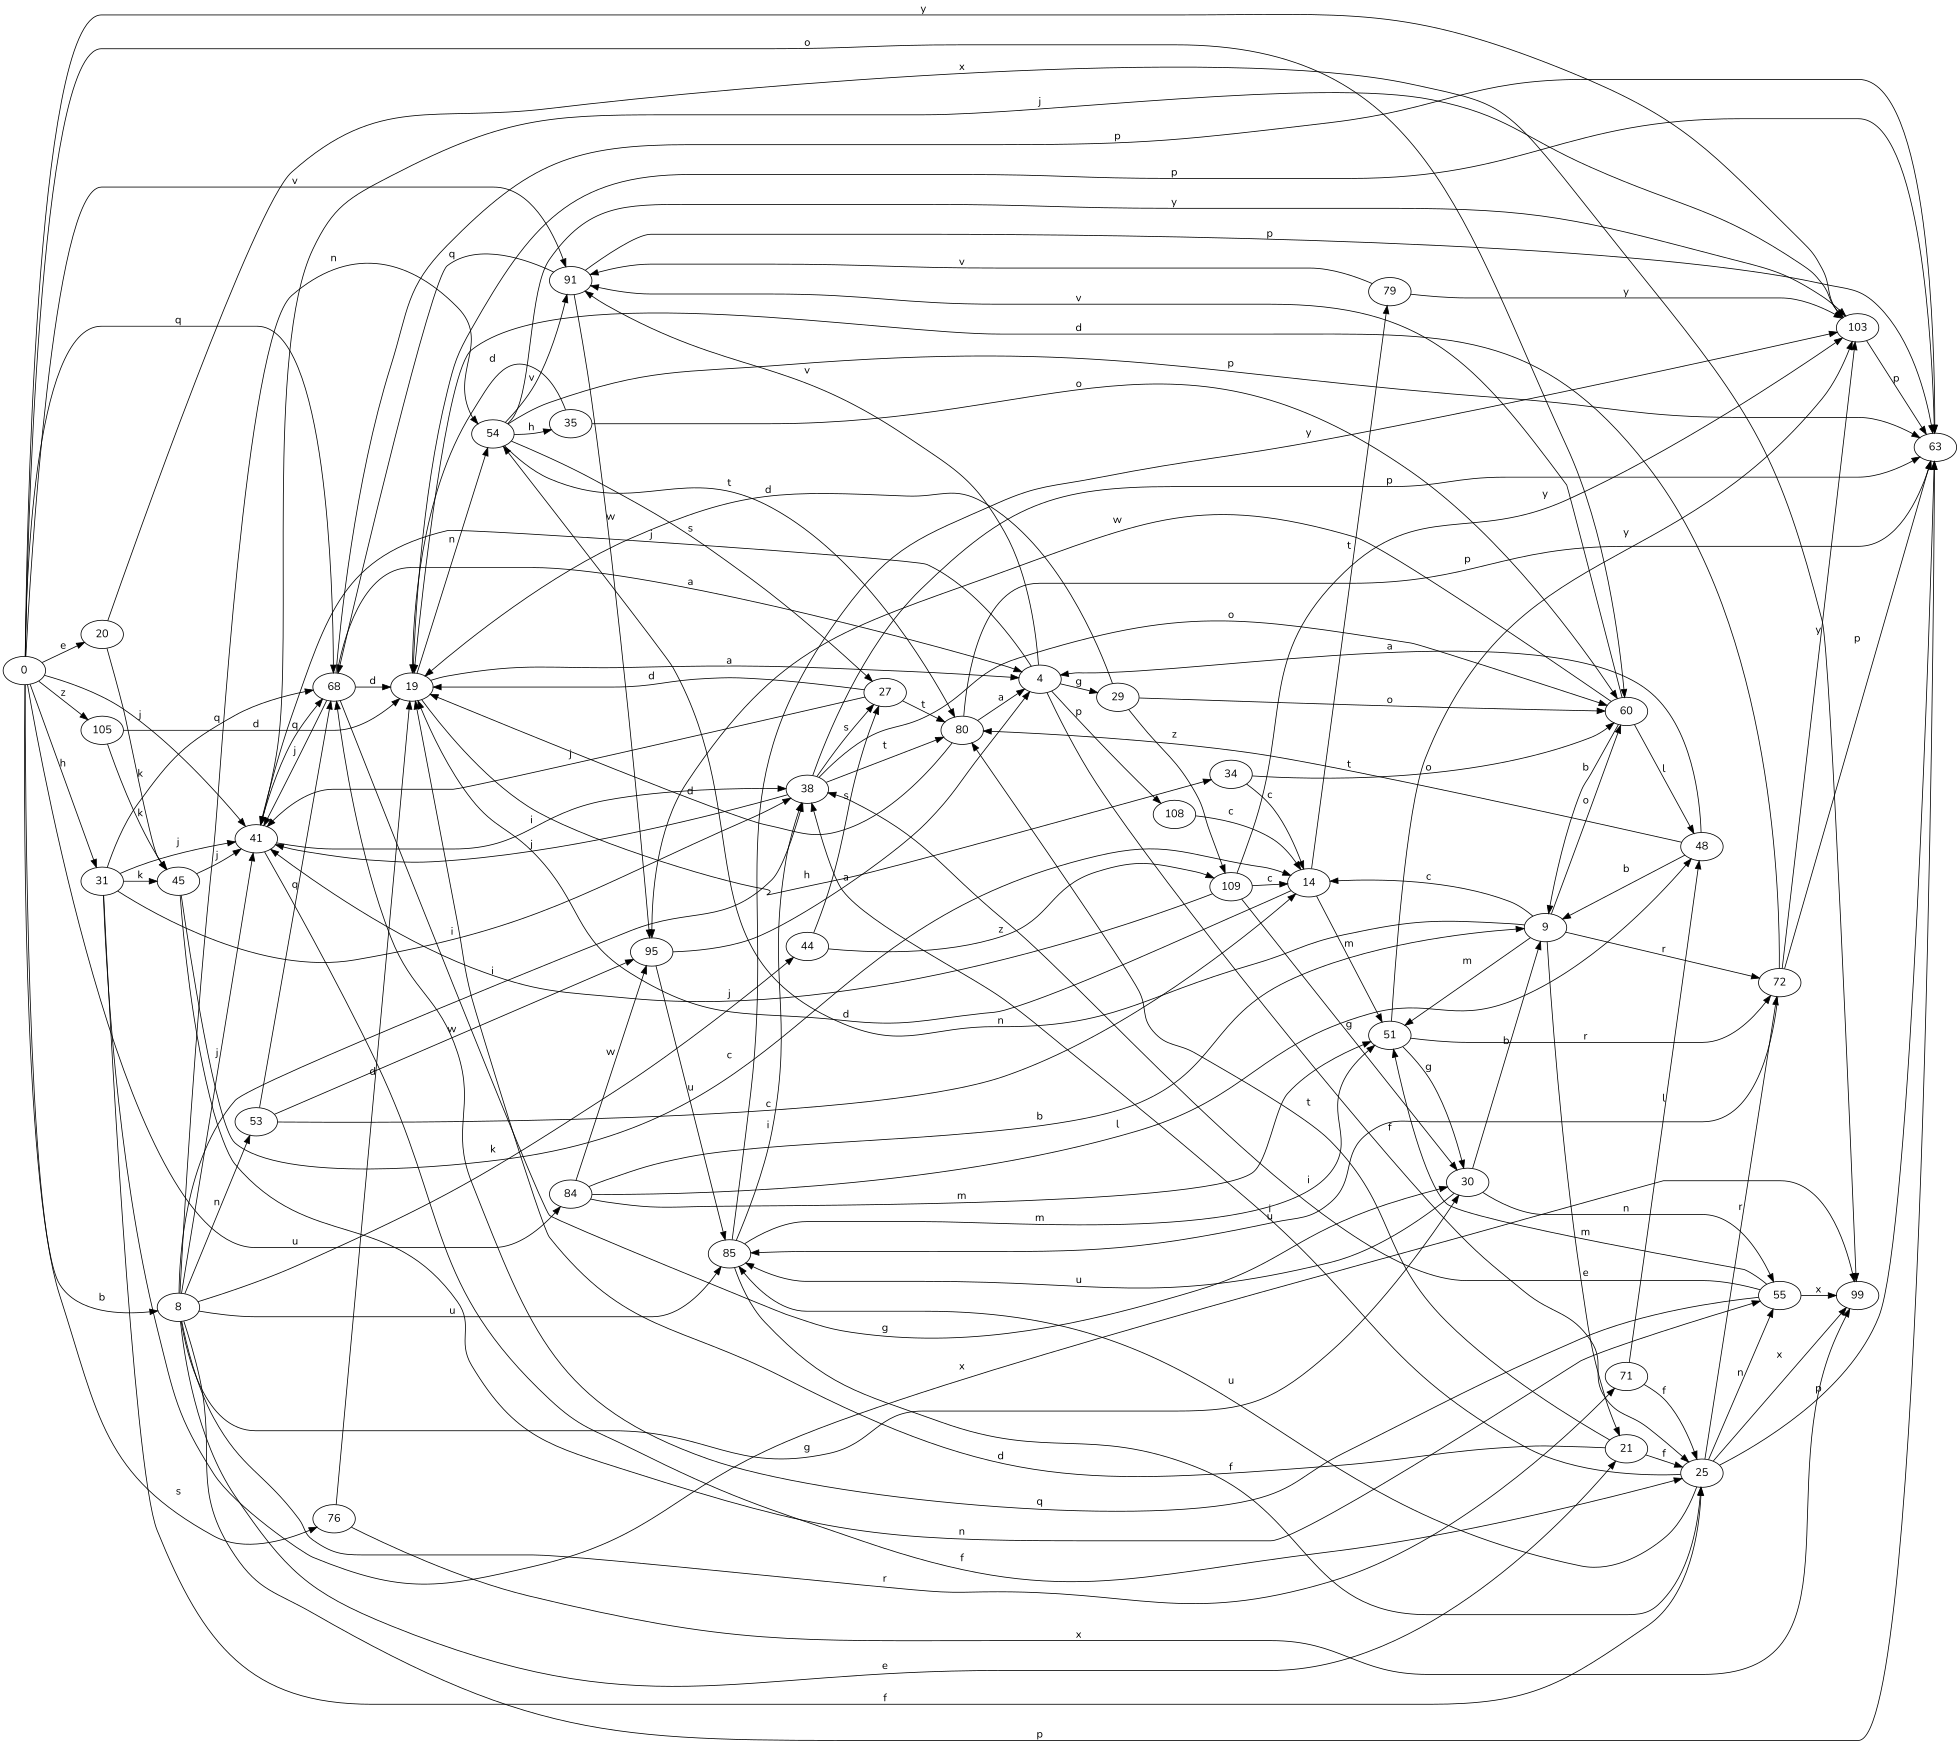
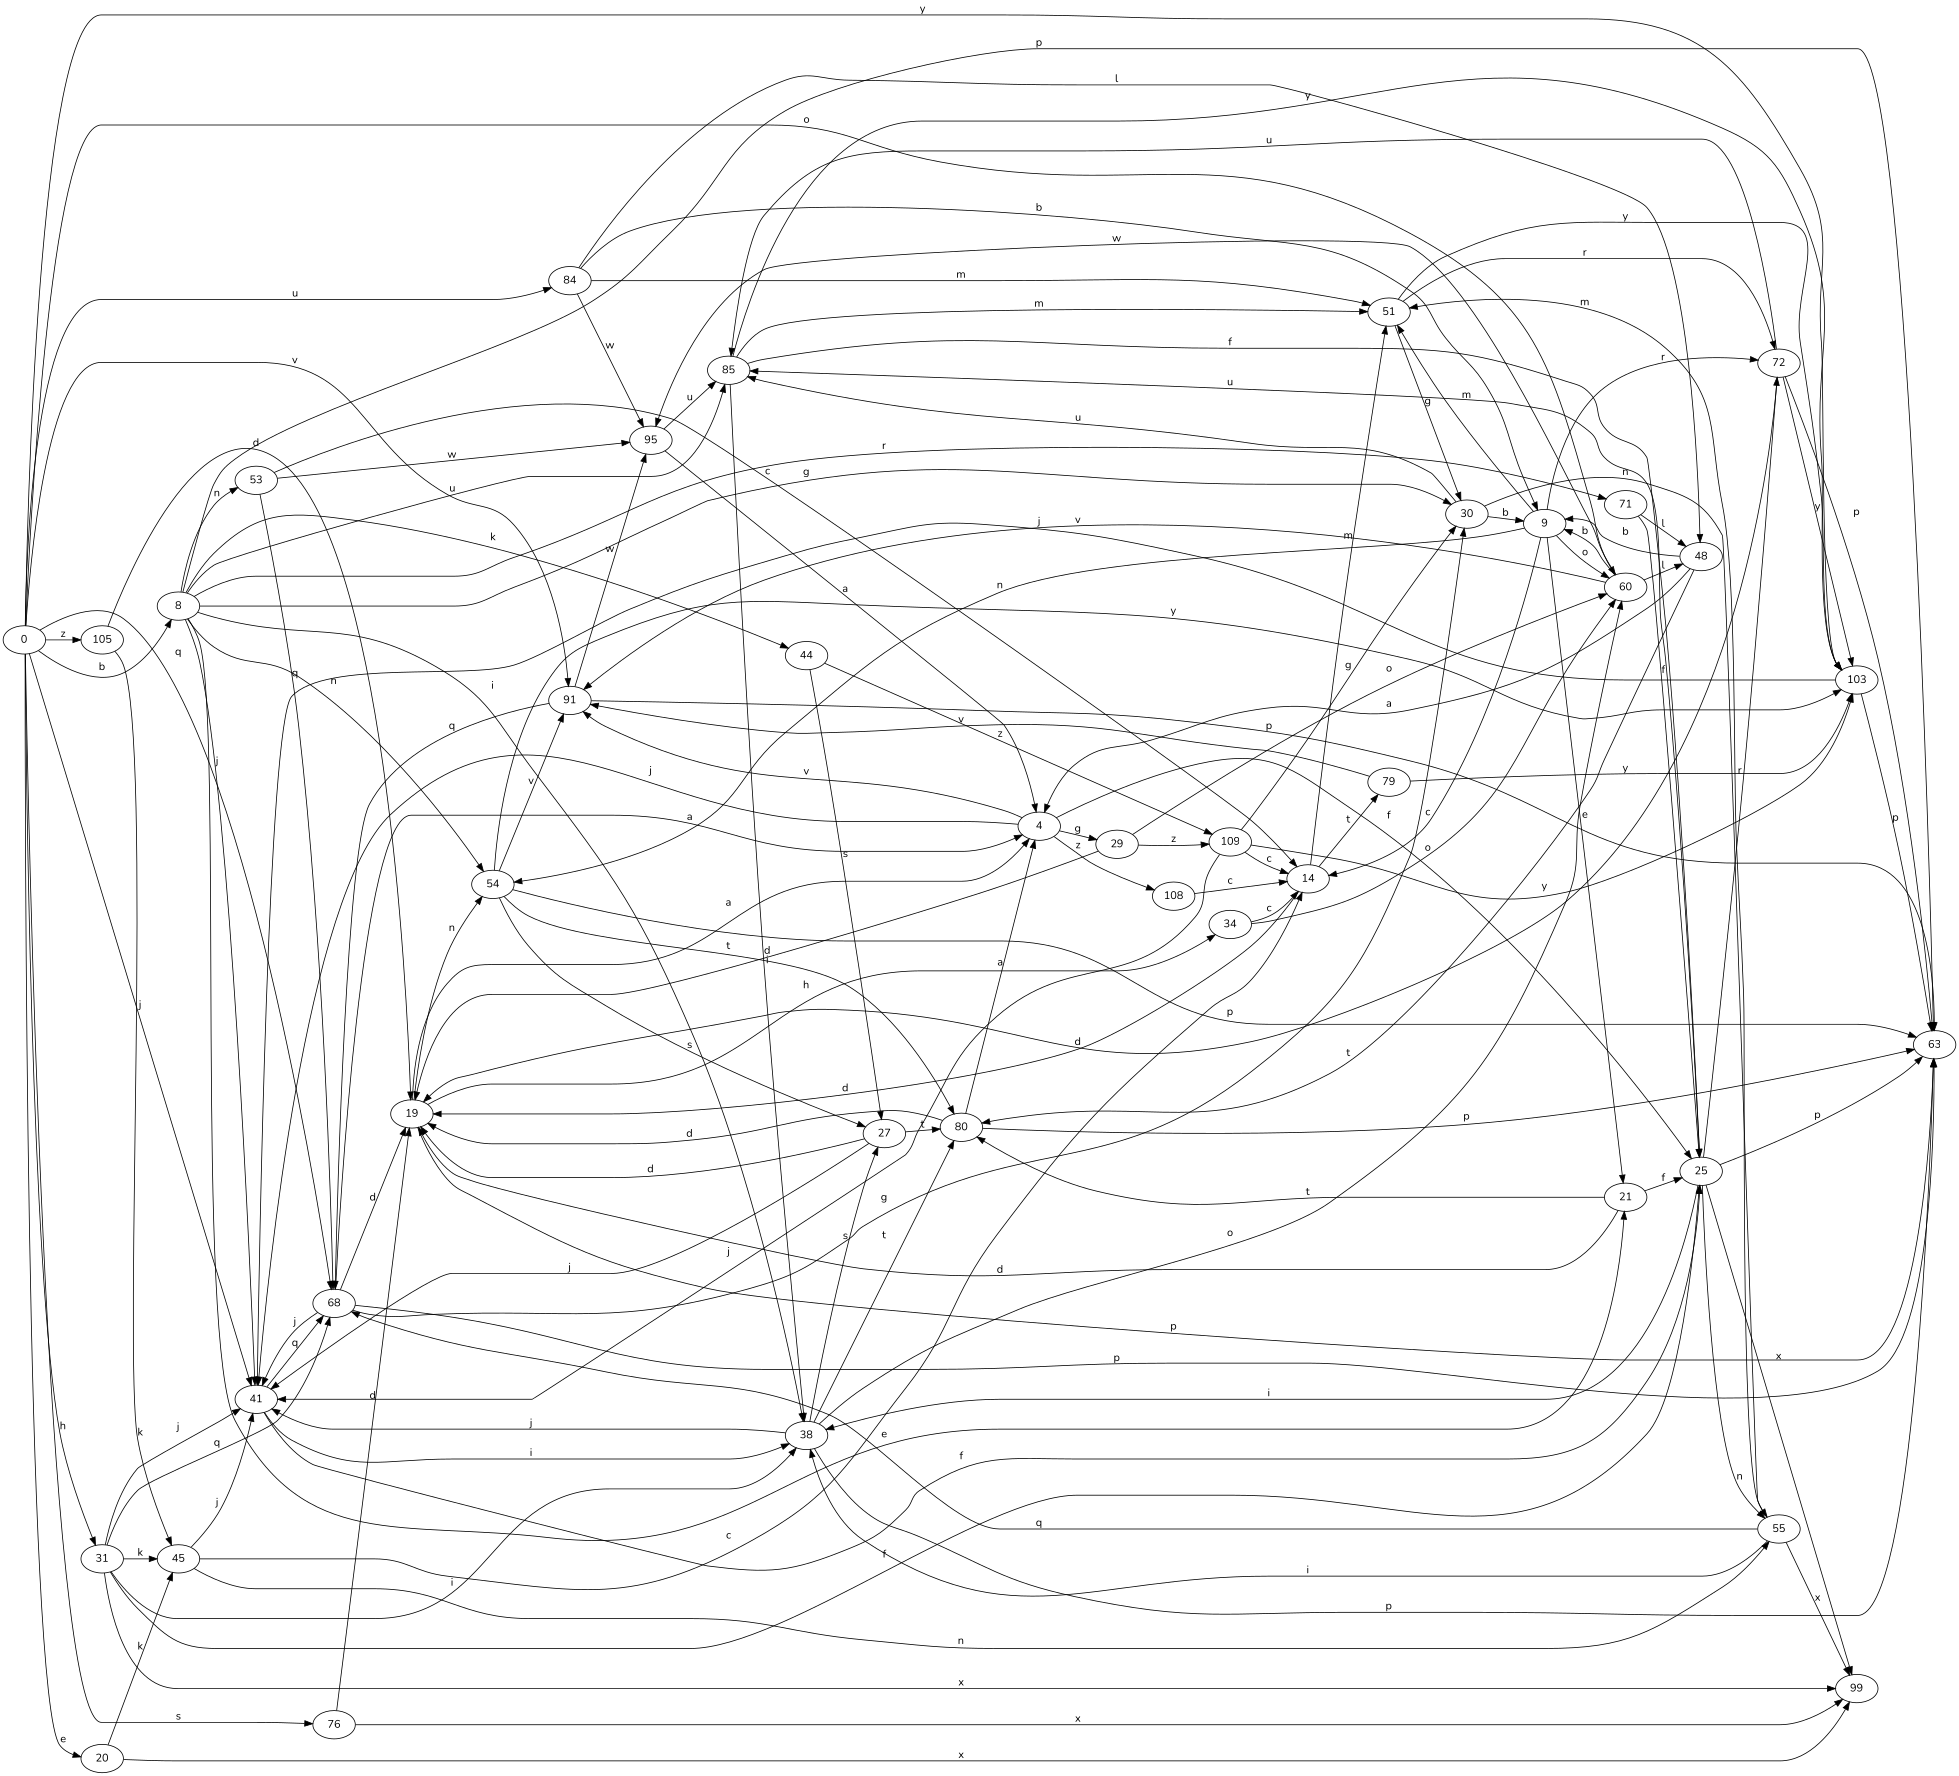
(571, 424) -> none
(1079, 712) -> (1078, 845)
